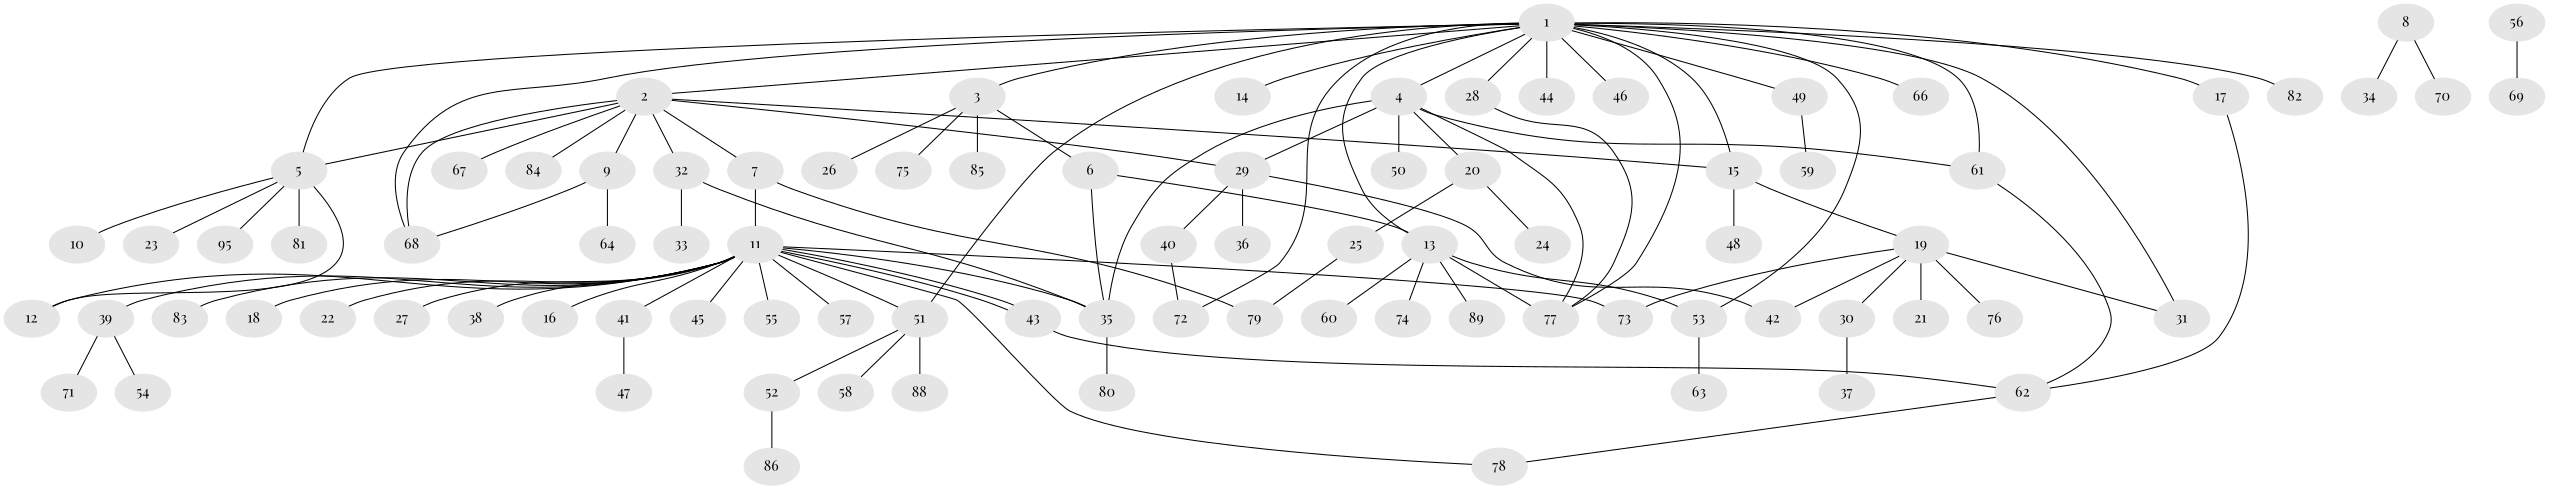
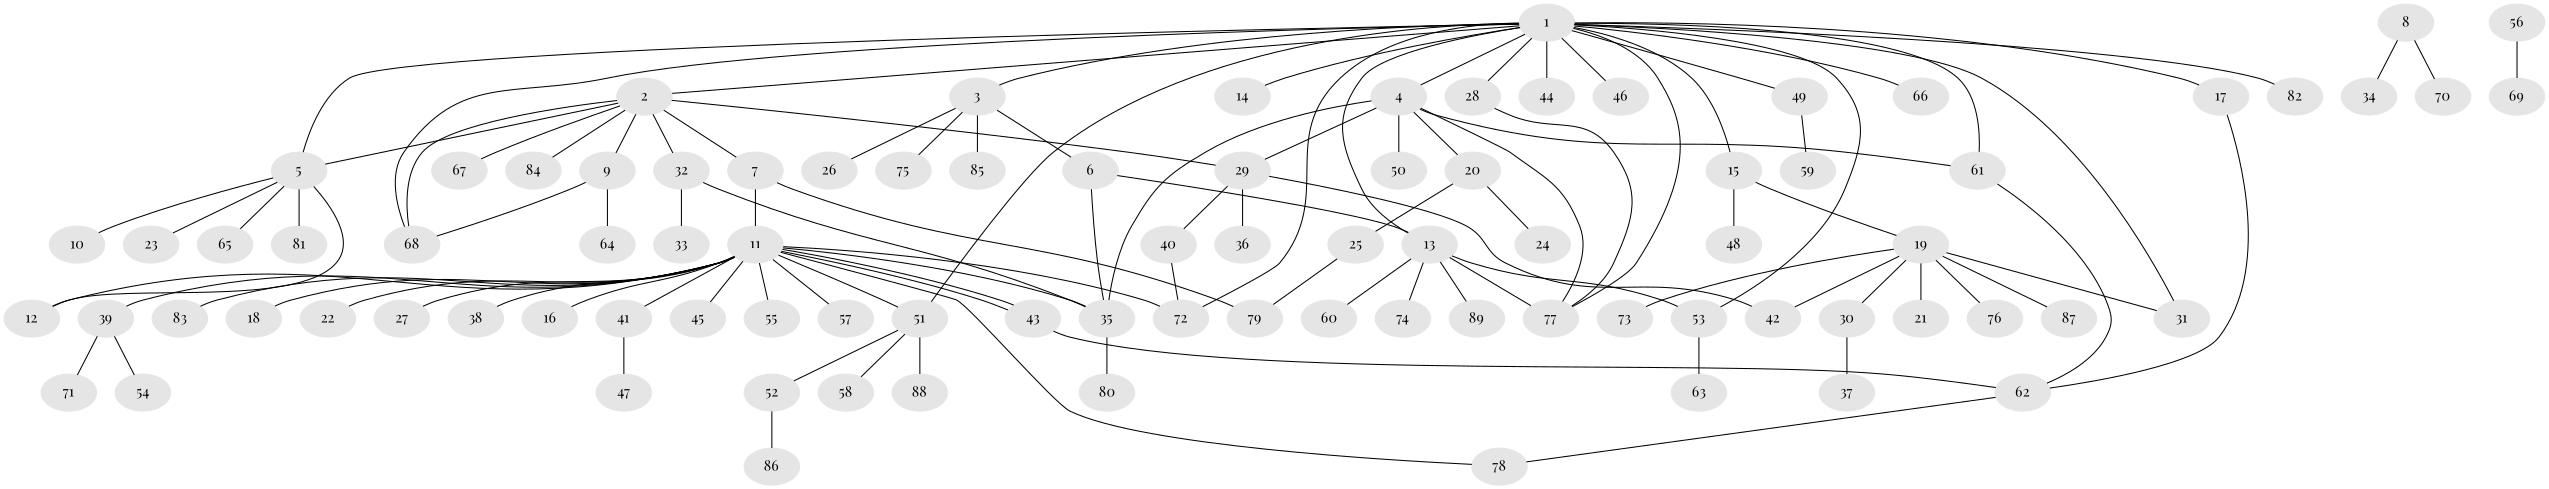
(1189, 131) -> none
(225, 245) -> (225, 245)
(1195, 267) -> (1002, 269)
none -> (2069, 319)
